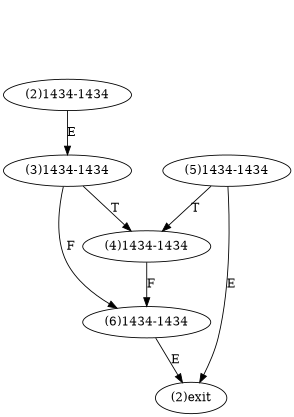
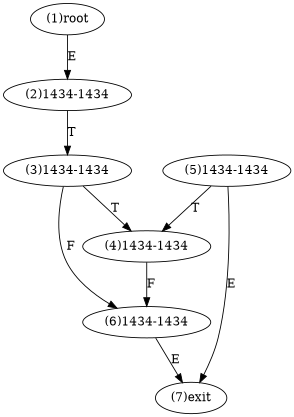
none -> (67, 19)
(72, 133) -> (72, 133)
(191, 398) -> (191, 398)
